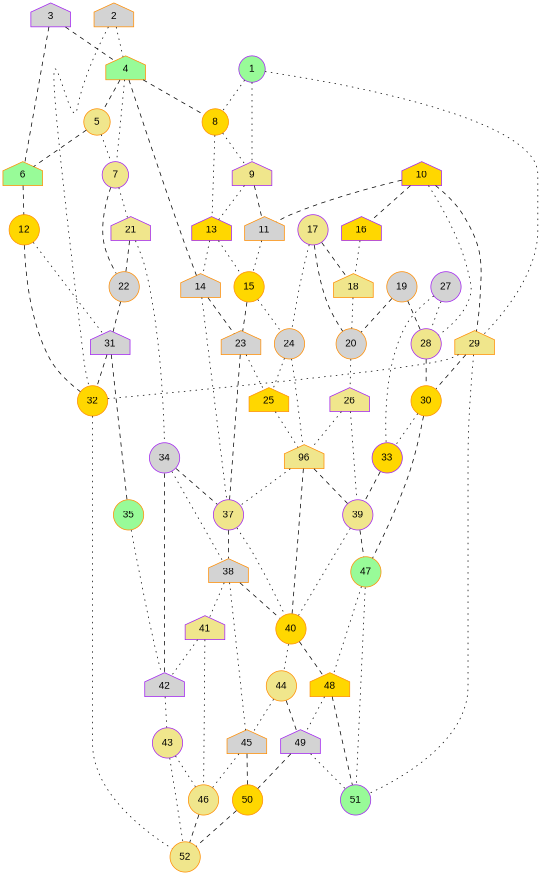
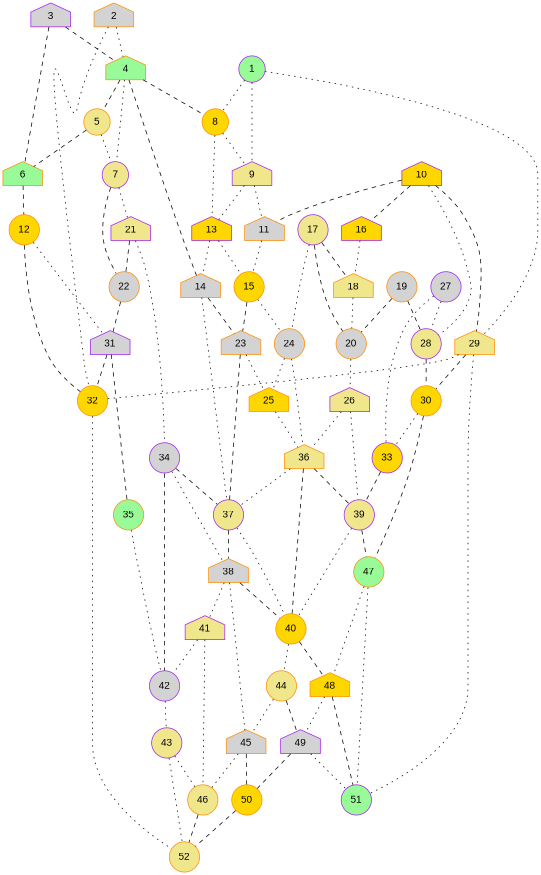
(258, 202) -> (258, 202)
(304, 458) -> (304, 458)
(165, 686) -> (165, 686)
